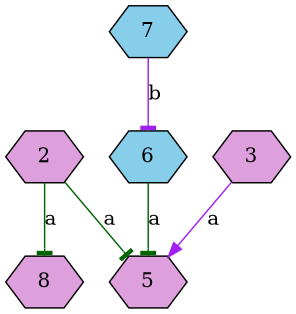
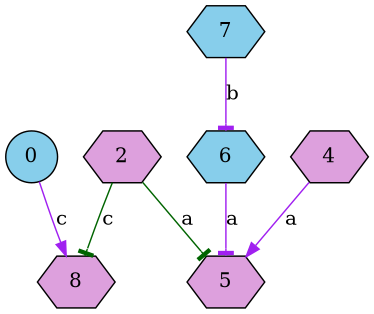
none -> (32, 157)
(252, 157) -> (330, 157)
(148, 216) -> (226, 216)
(51, 219) -> (108, 219)
